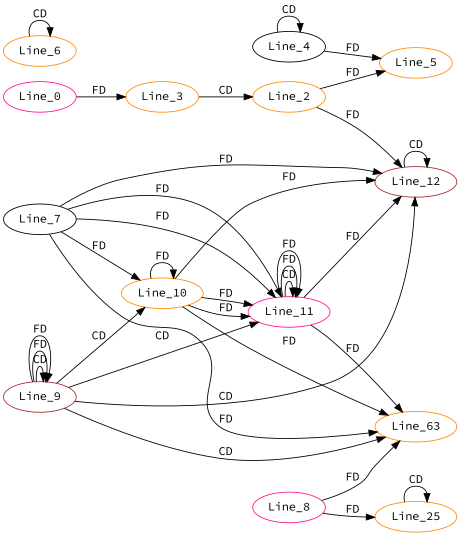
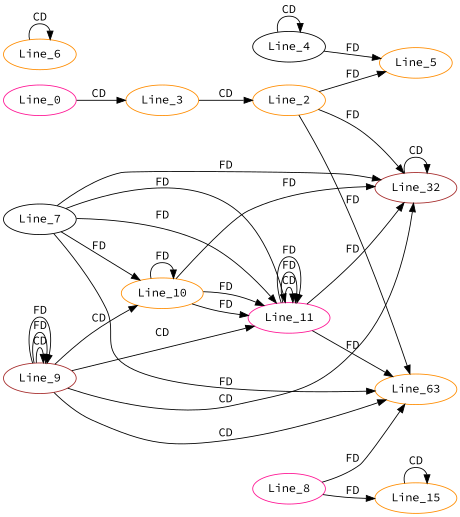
(99, 91) -> (99, 94)
(416, 182) -> (416, 188)
(279, 364) -> (359, 238)
(416, 517) -> (416, 498)
